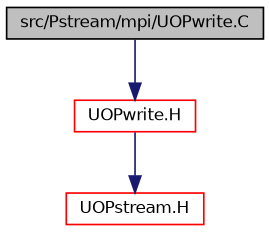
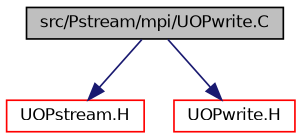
(135, 154) -> (121, 63)
